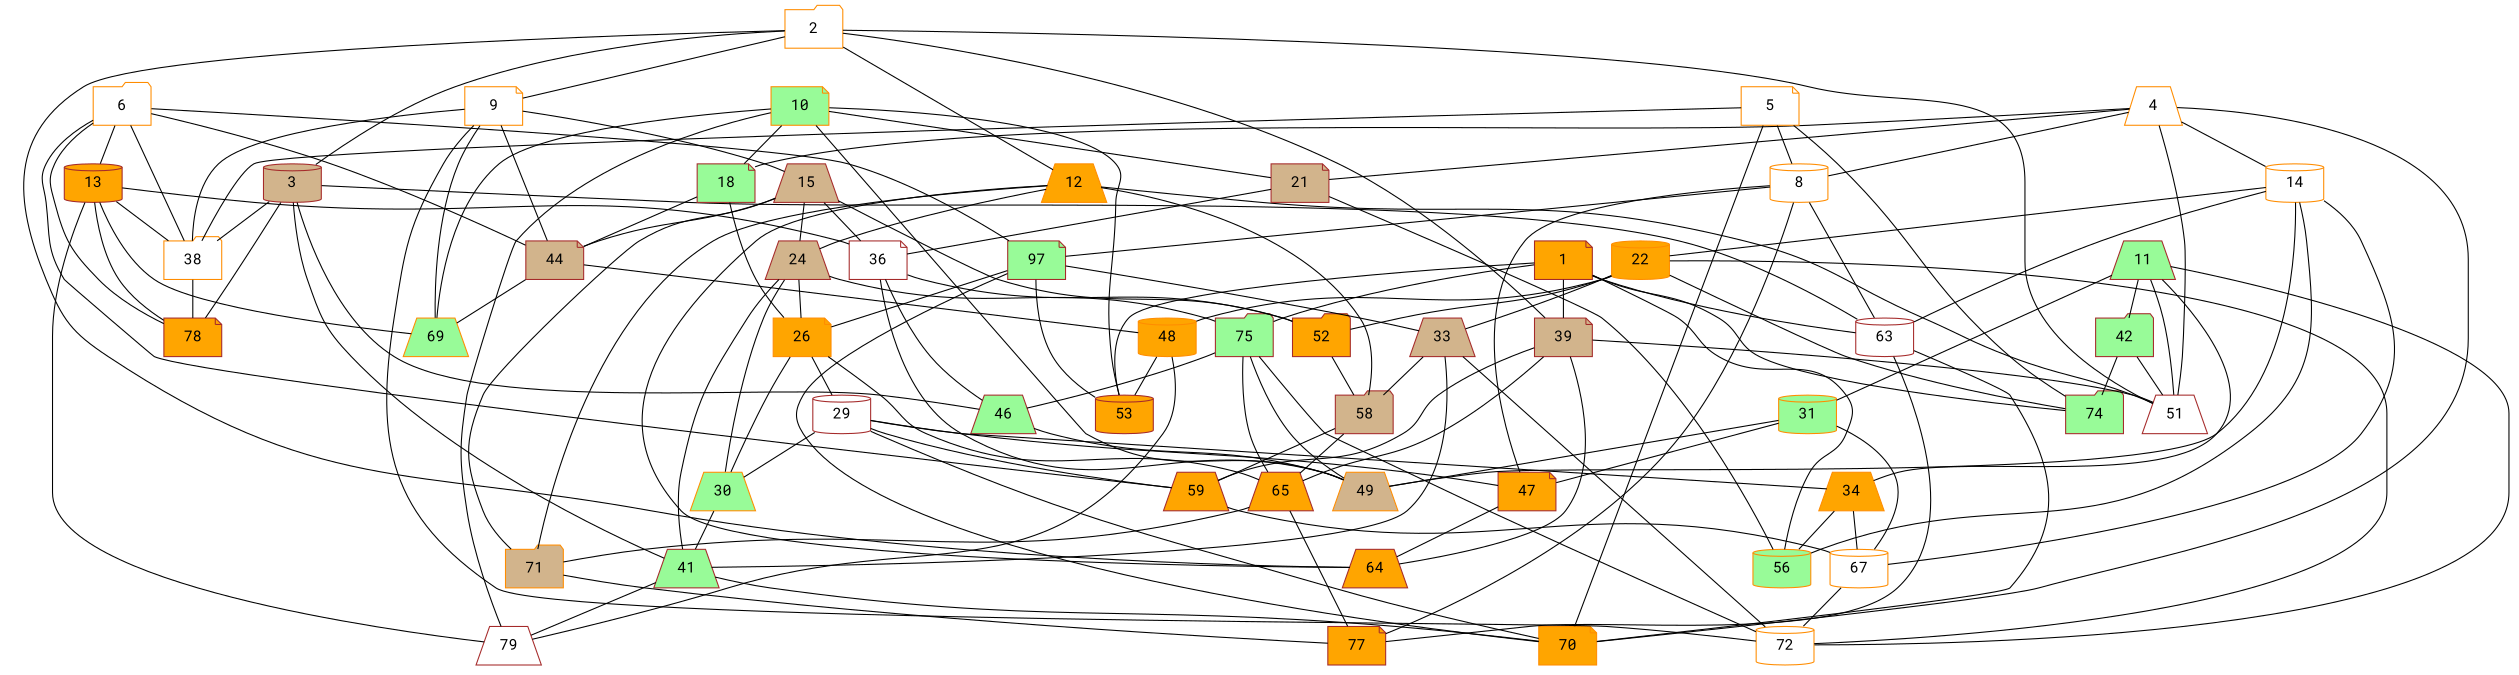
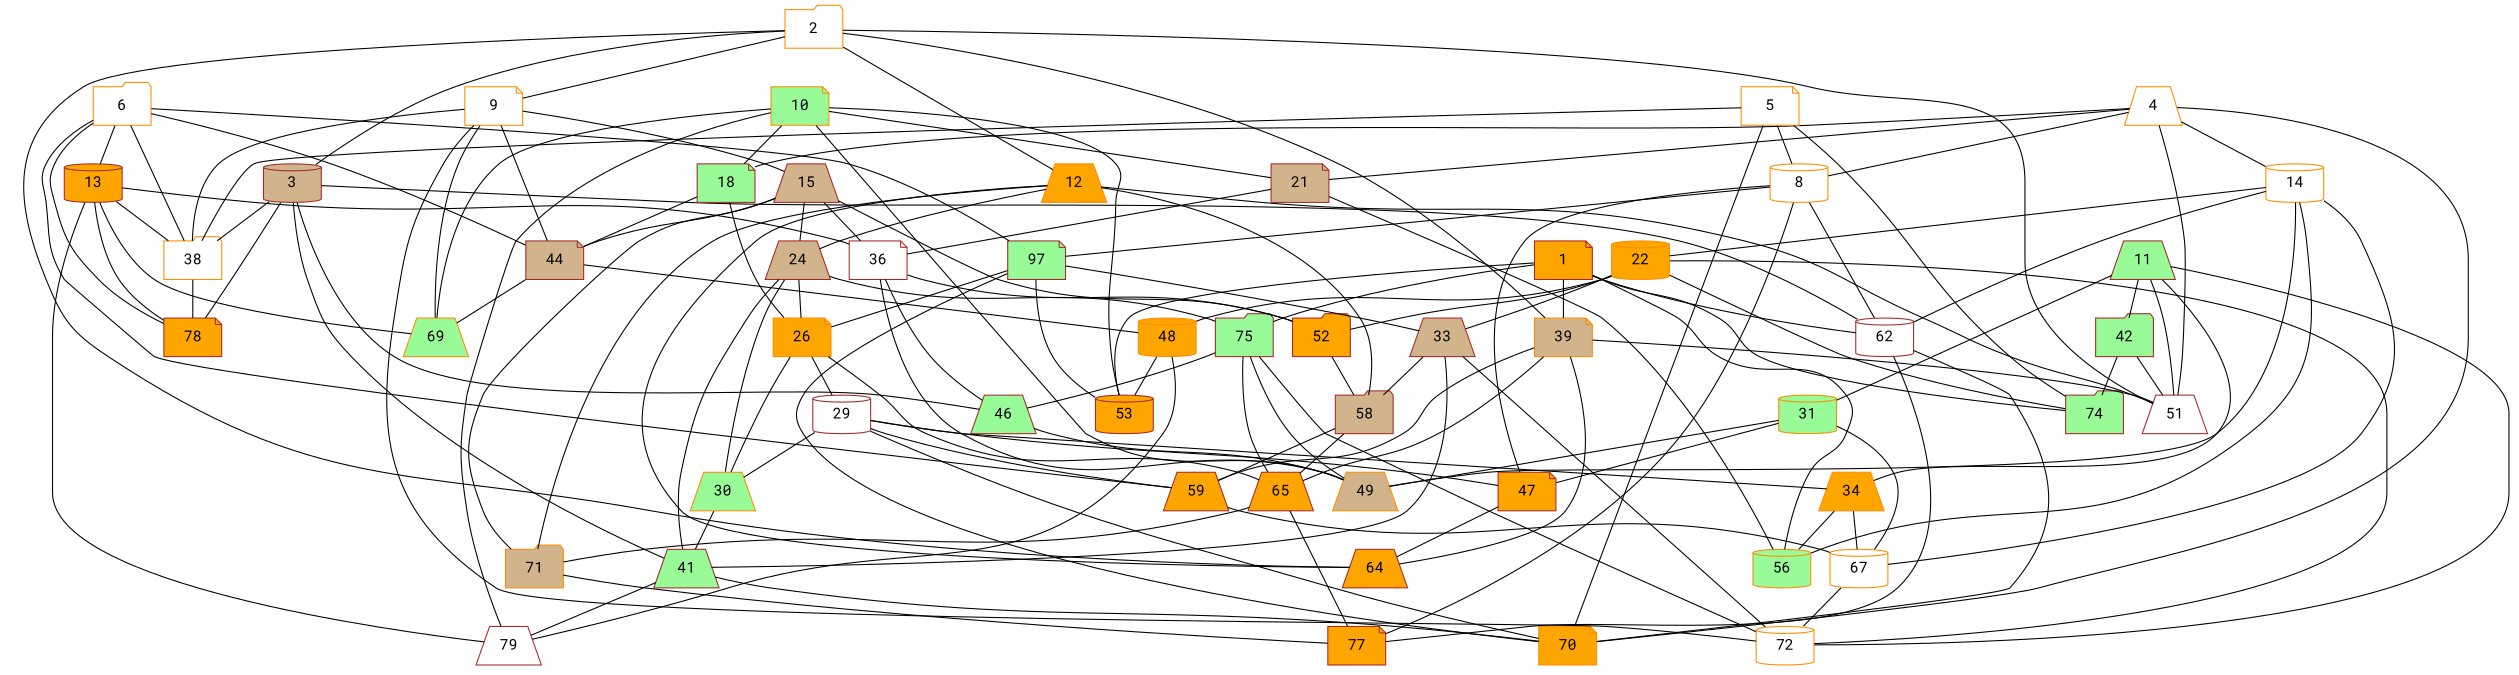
(1563, 337) -> (1563, 337)
(1885, 337) -> (1885, 337)
